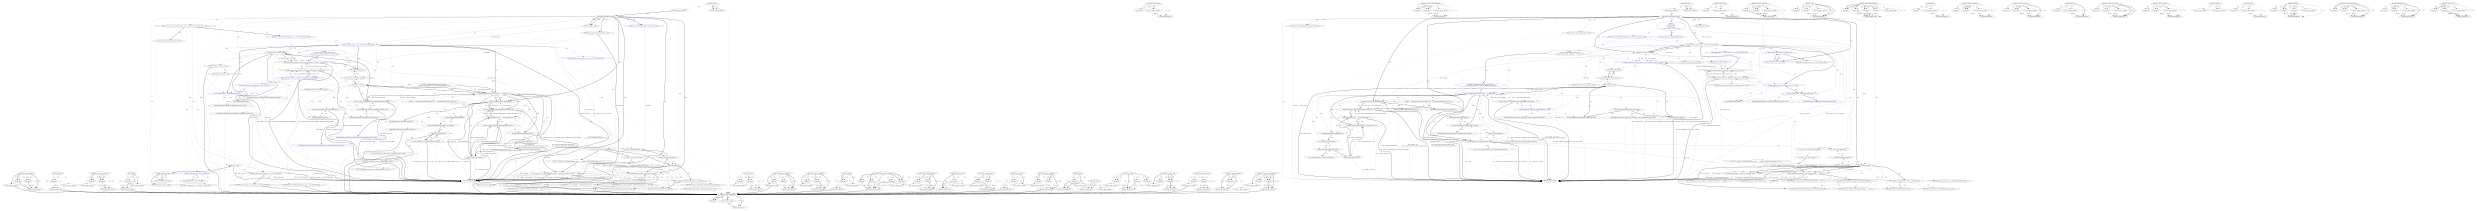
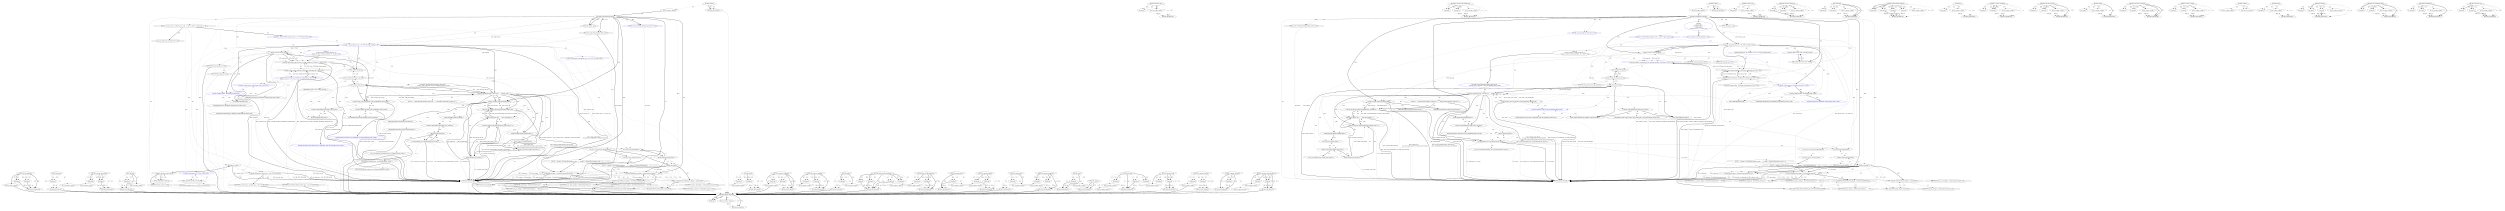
(1812, 62) -> none
